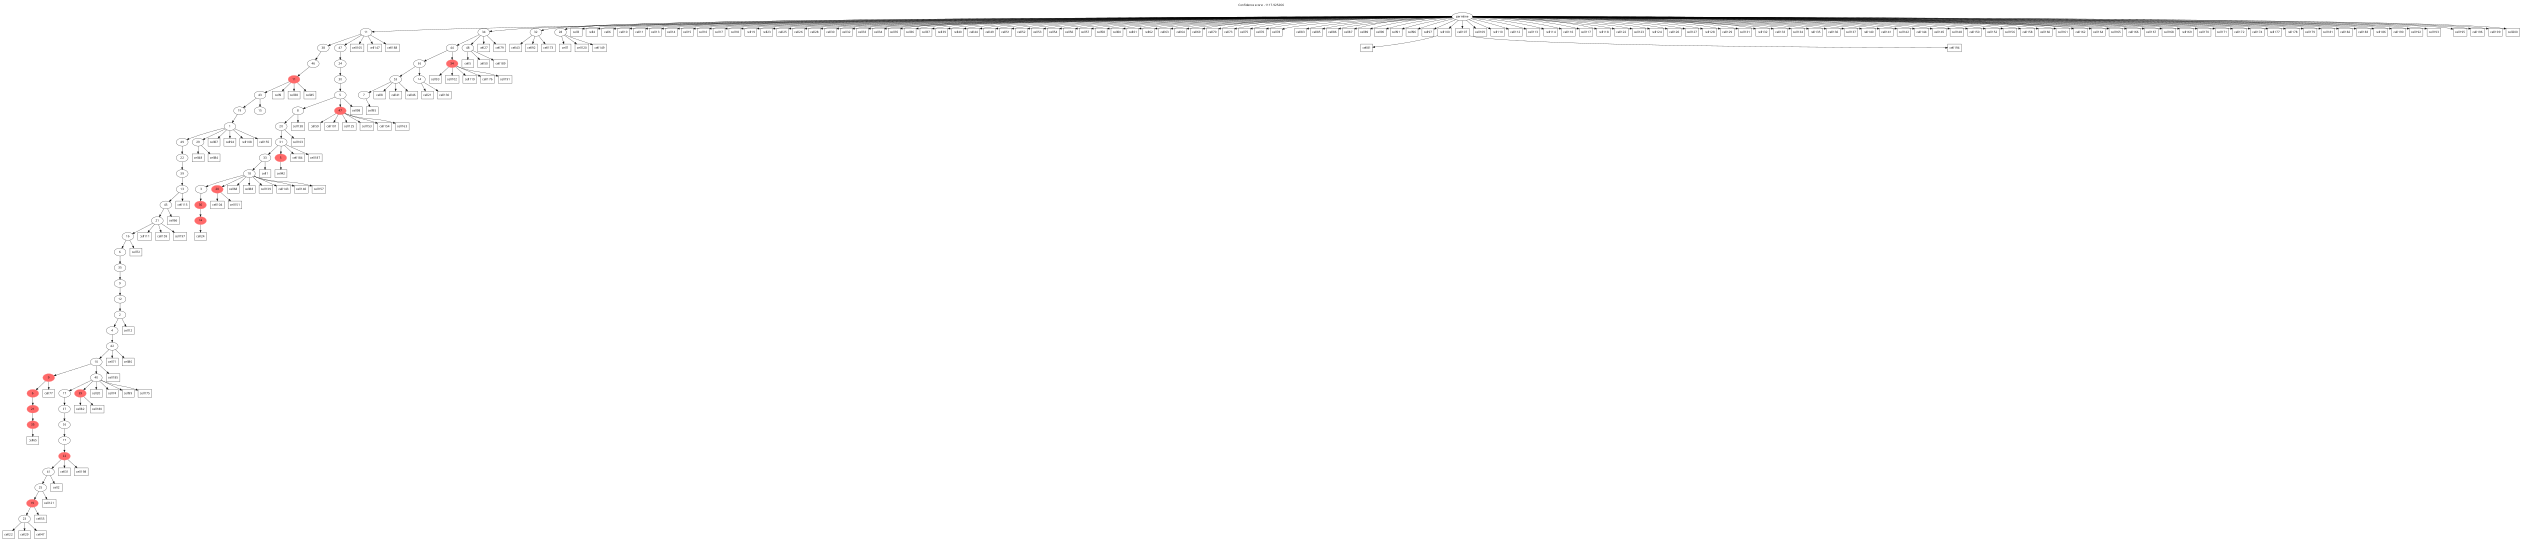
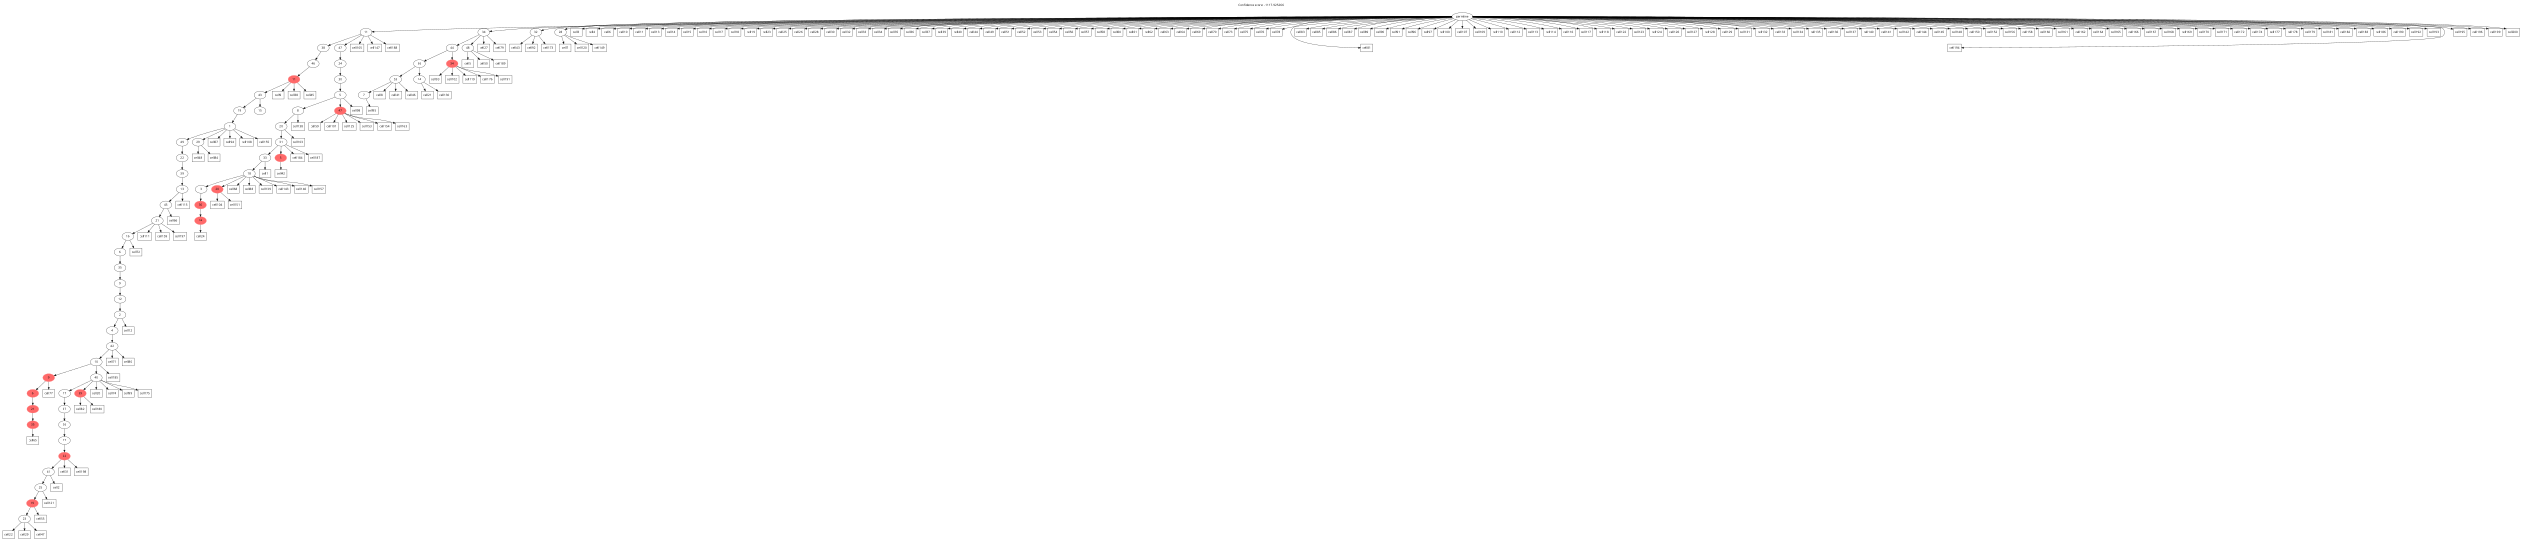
(1407, 43) -> (1291, 33)
(1707, 46) -> (2437, 37)
